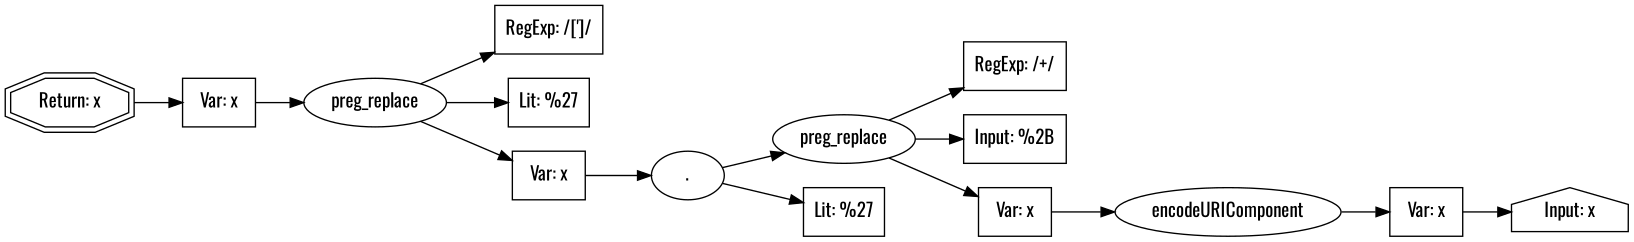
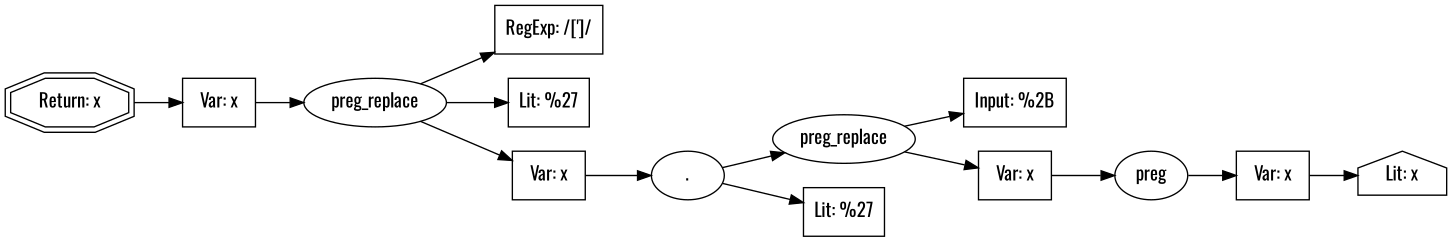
(1015, 66) -> none
(1228, 212) -> (1151, 176)
(1570, 212) -> (1402, 176)
